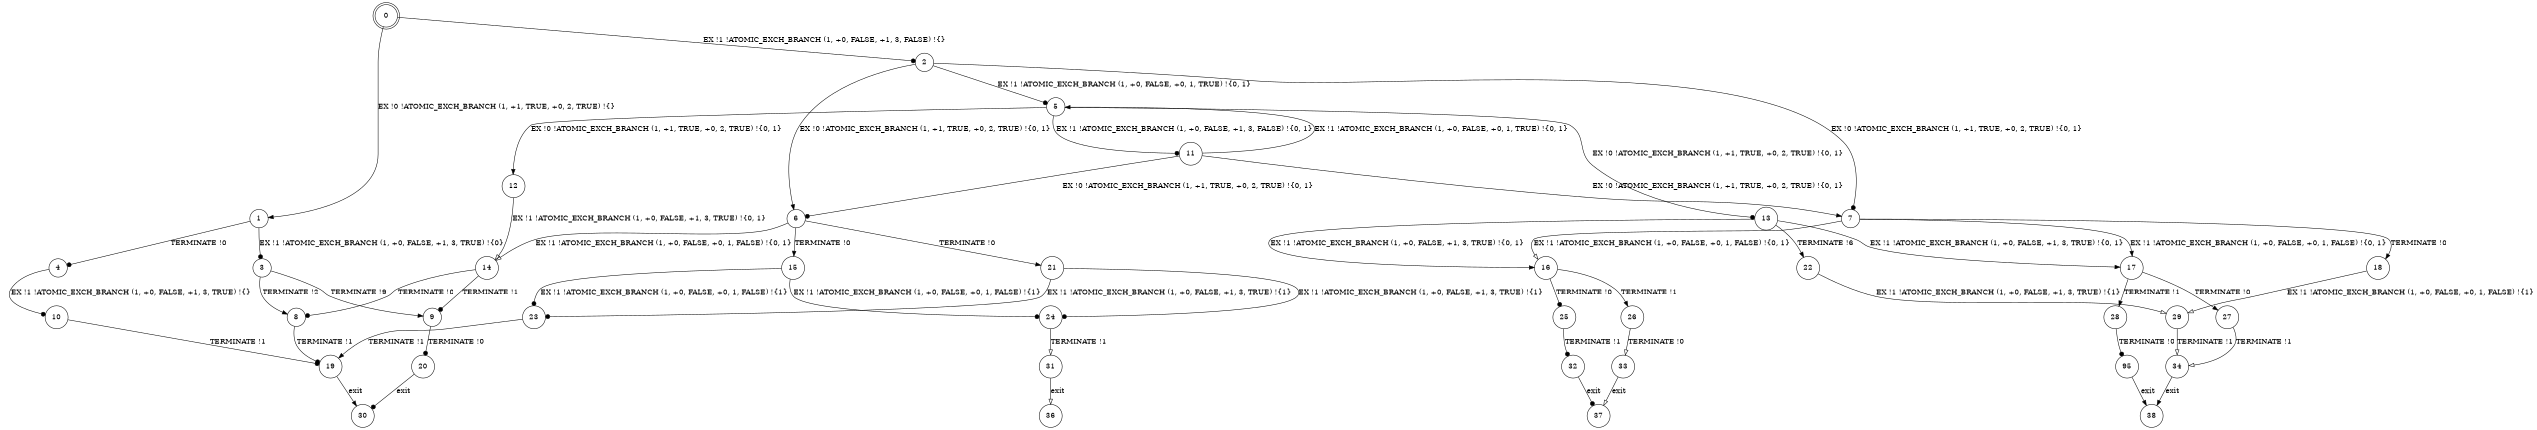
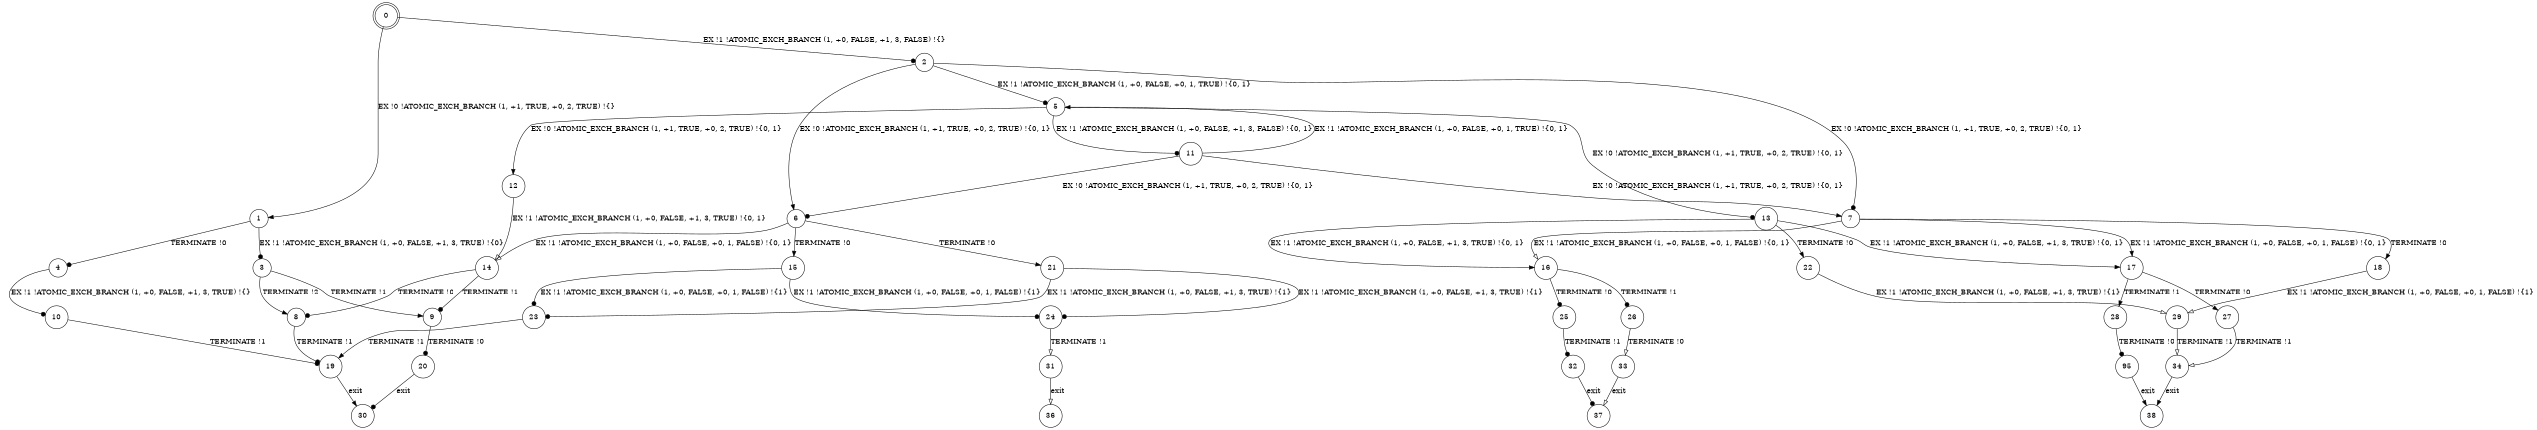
(1826, 243) -> (1826, 243)
(1596, 279) -> (1596, 279)
(359, 293) -> (359, 293)
